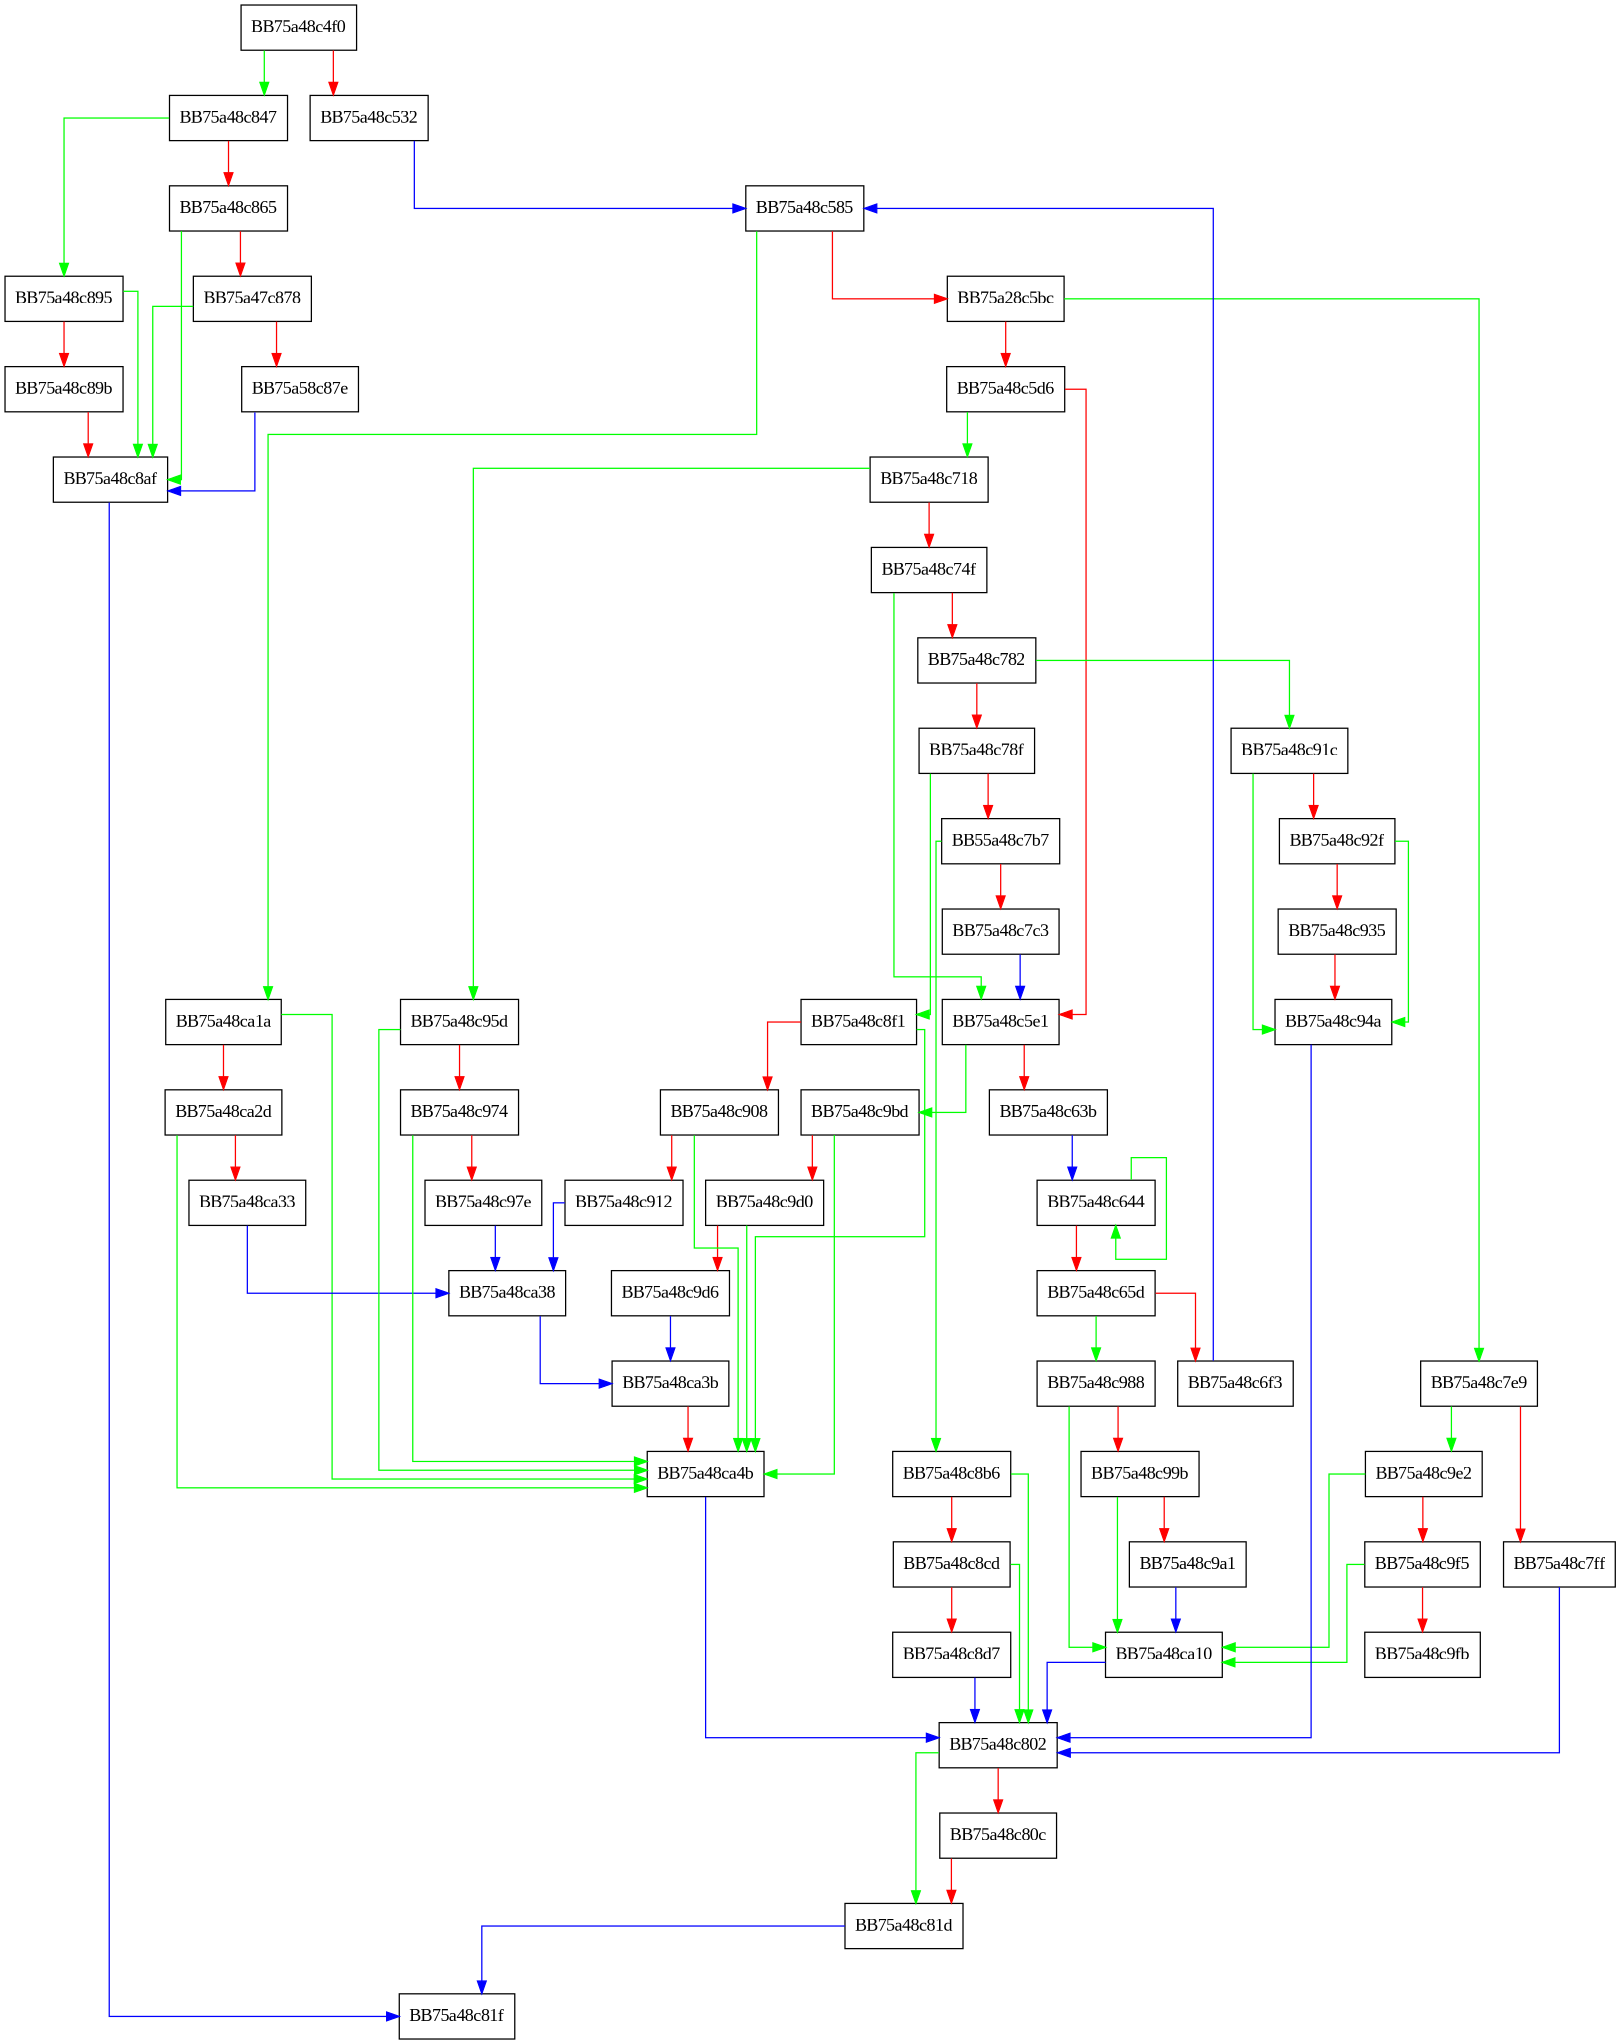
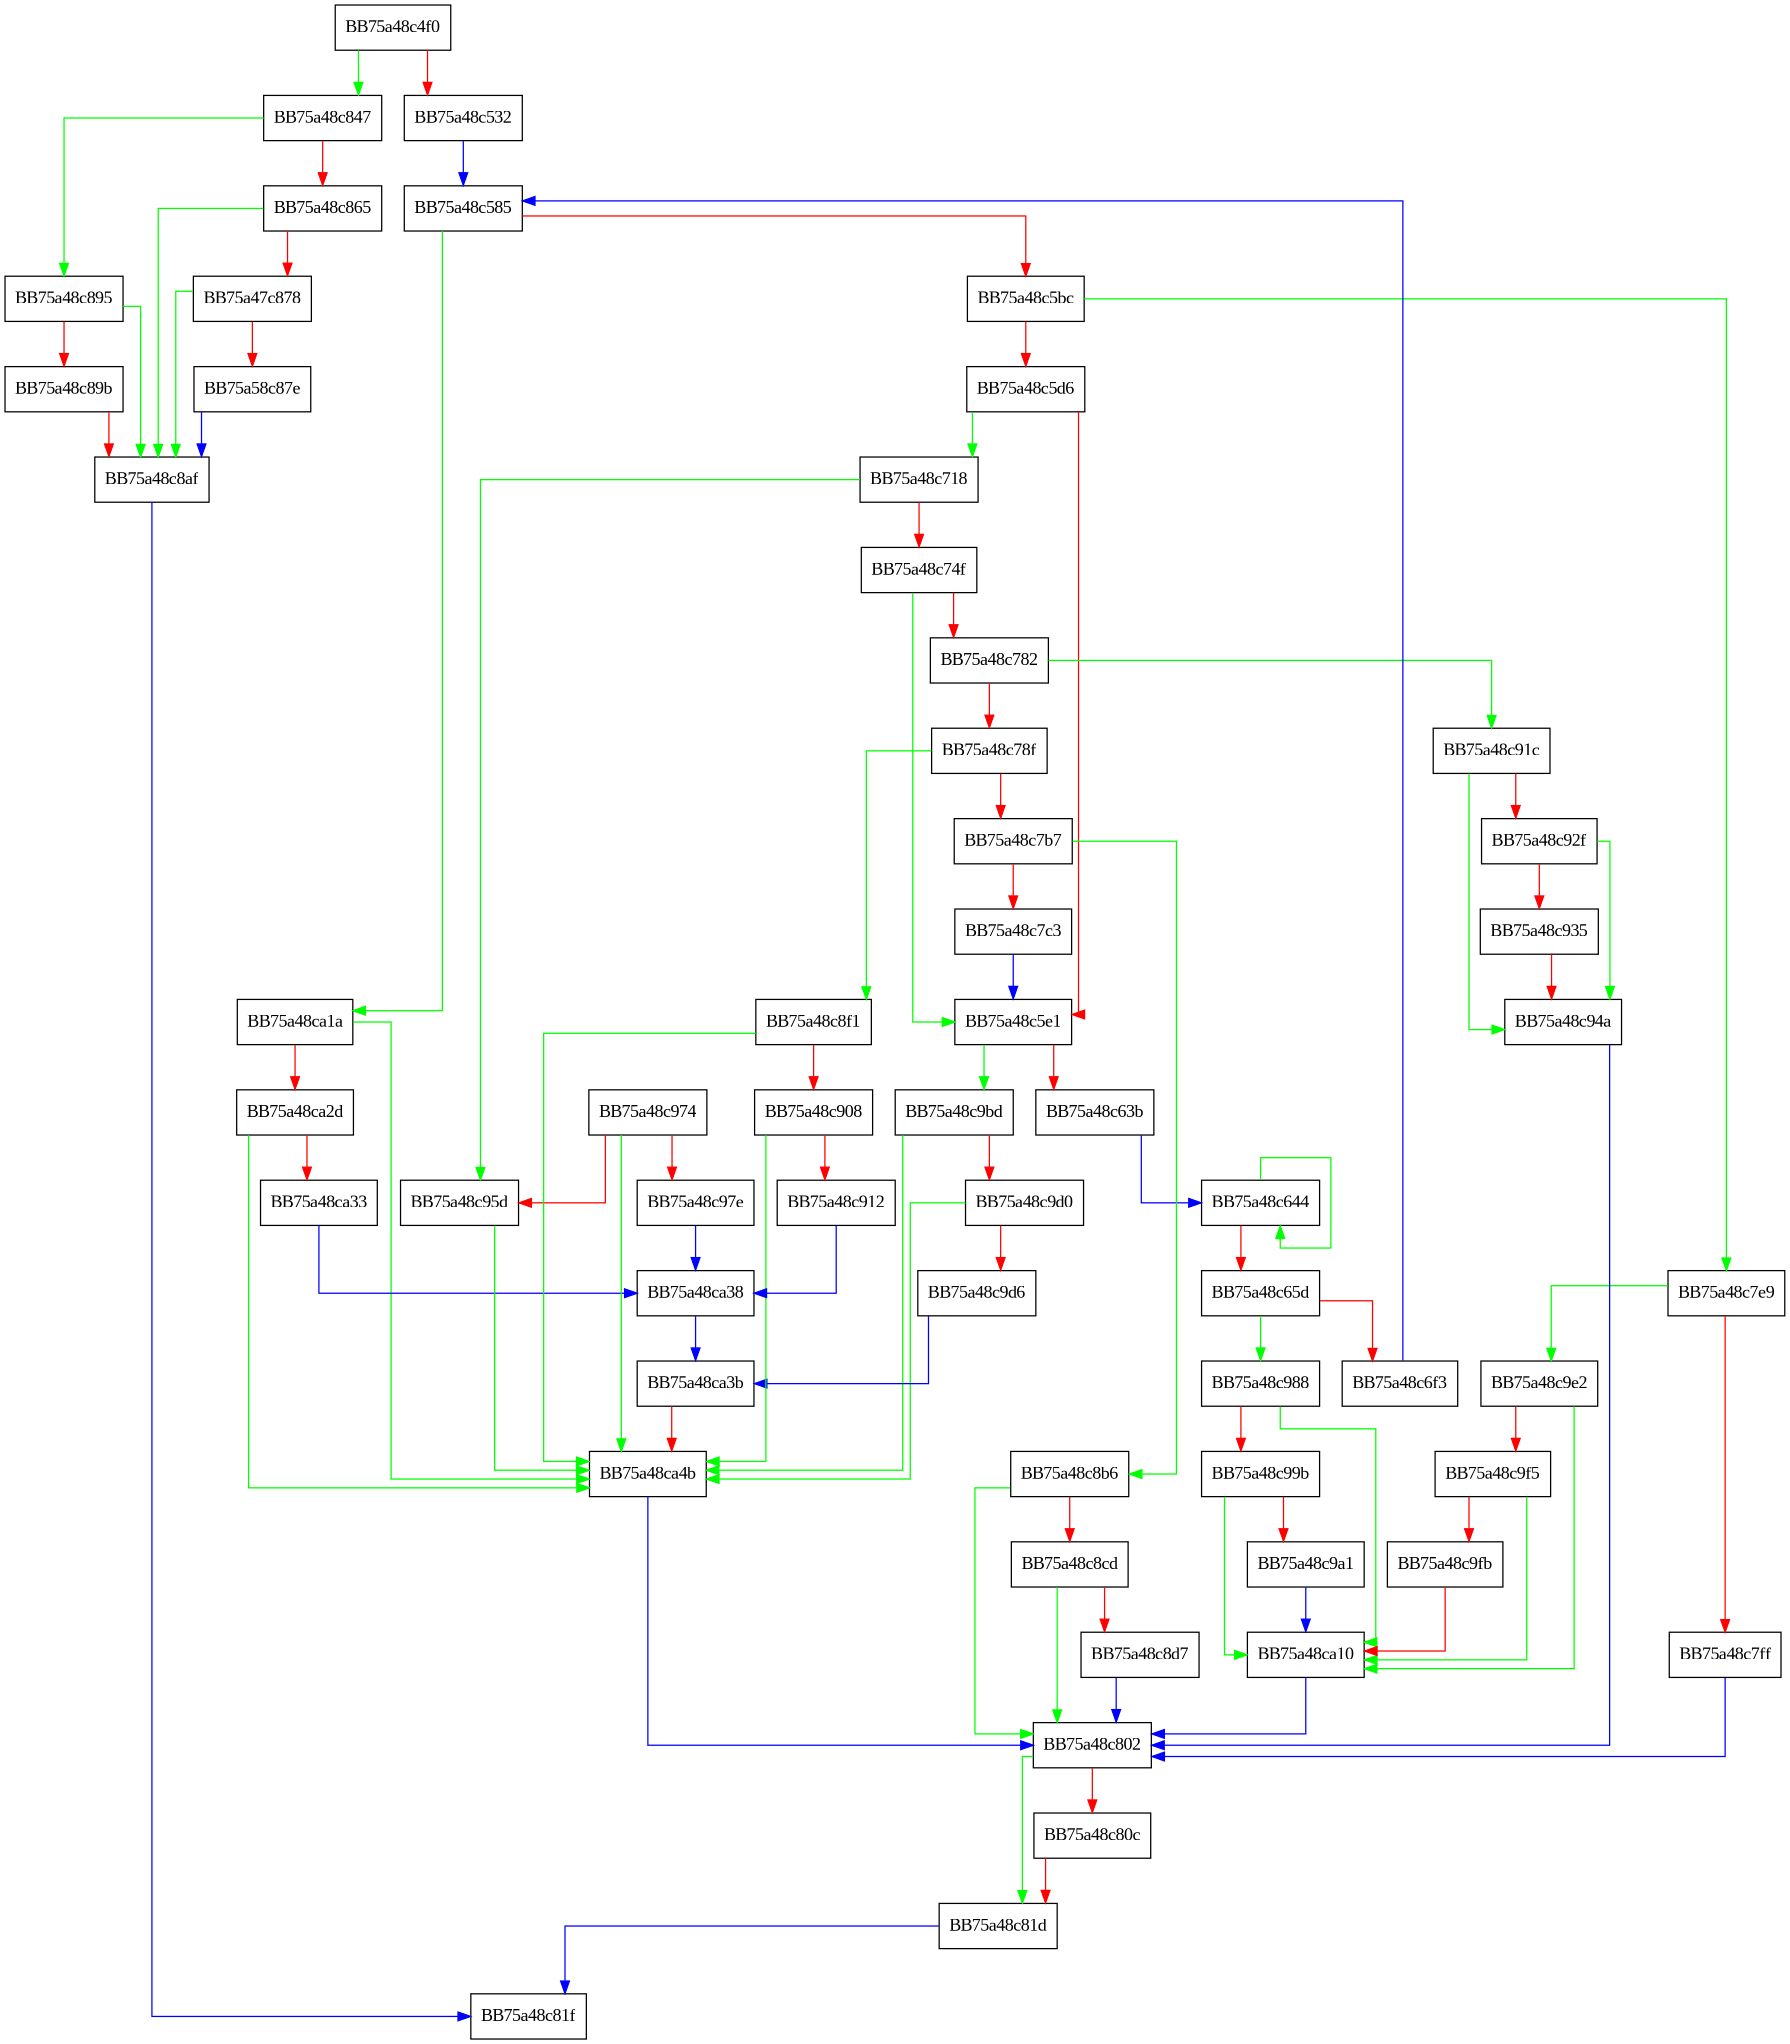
(1006, 299) -> (1026, 299)
(1001, 841) -> (1013, 841)
(460, 1061) -> (602, 1203)
none -> (1443, 1651)
